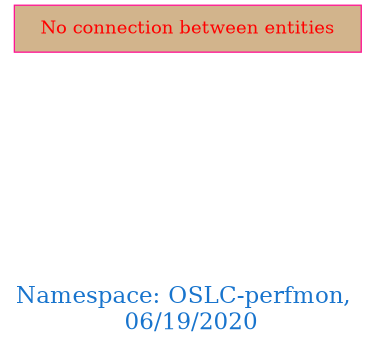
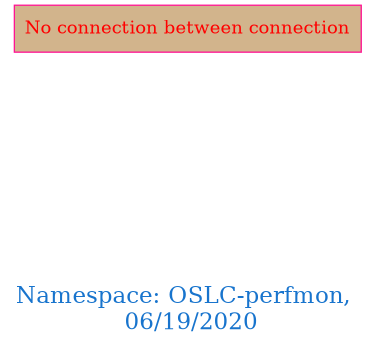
(188, 29) -> (188, 29)
